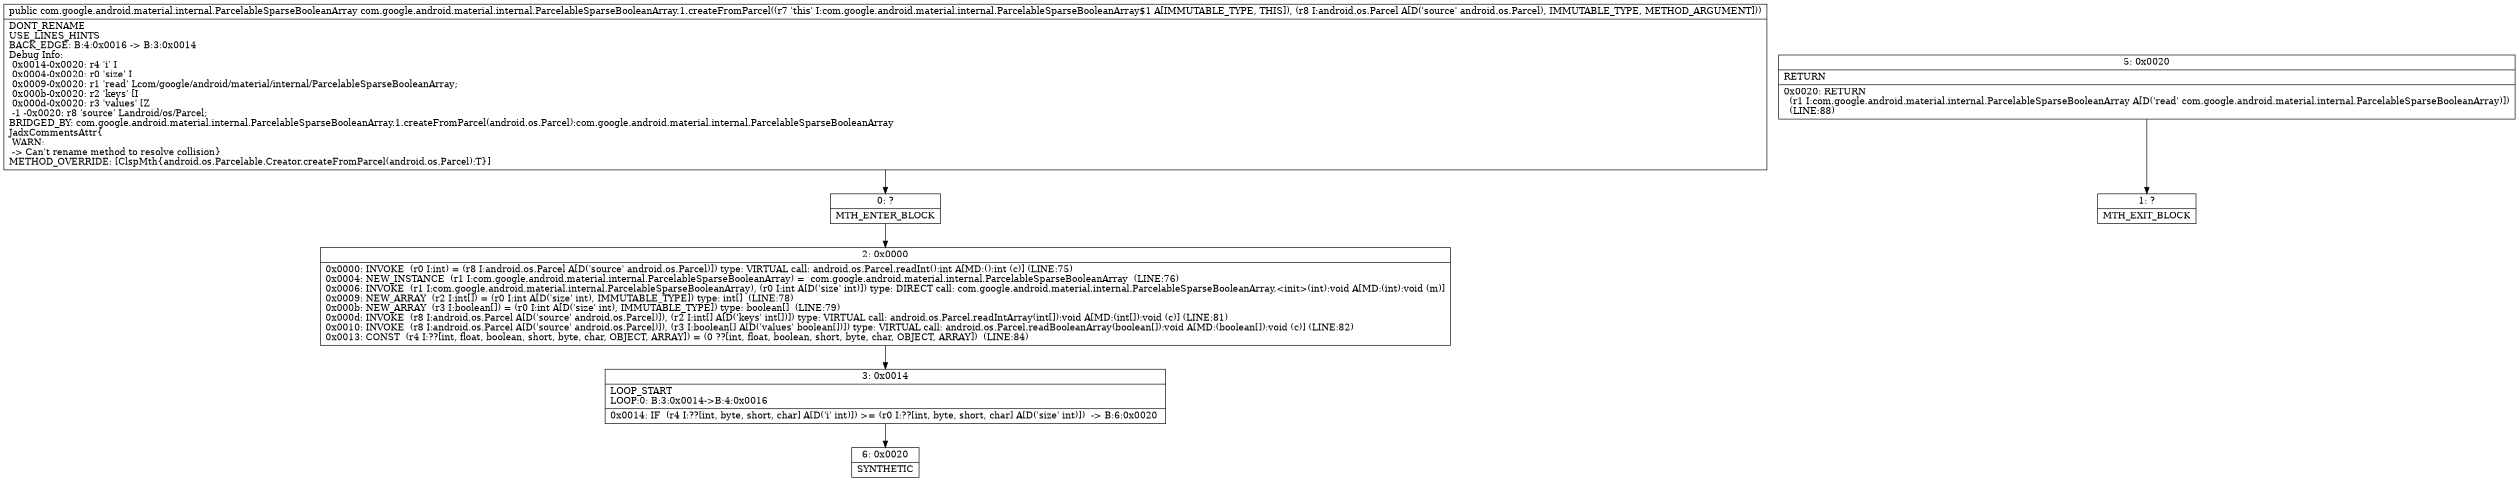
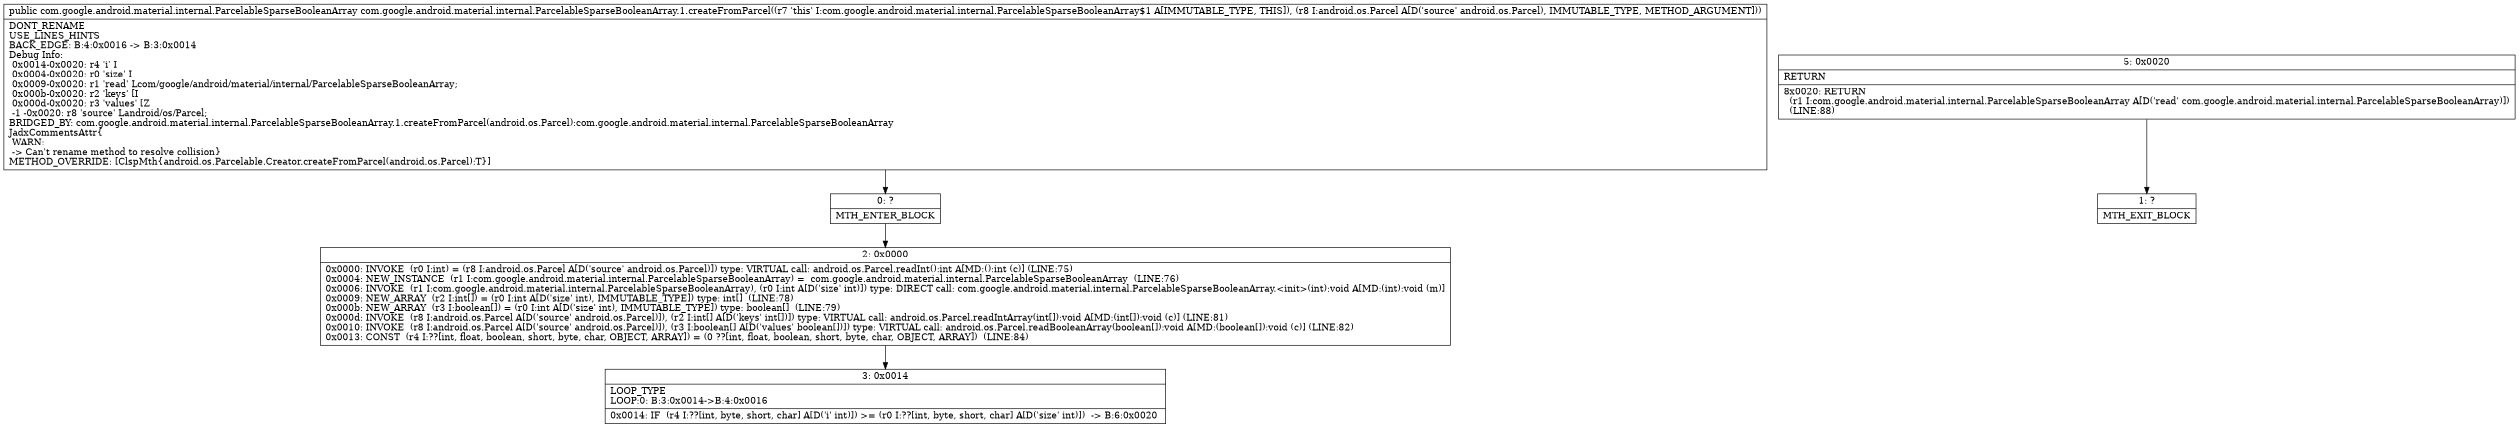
(1828, 92) -> (1828, 92)
(641, 391) -> (638, 391)
(885, 462) -> none
